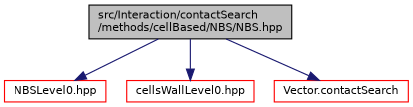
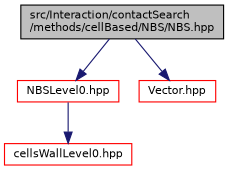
(190, 54) -> (68, 117)
(341, 91) -> (177, 91)
